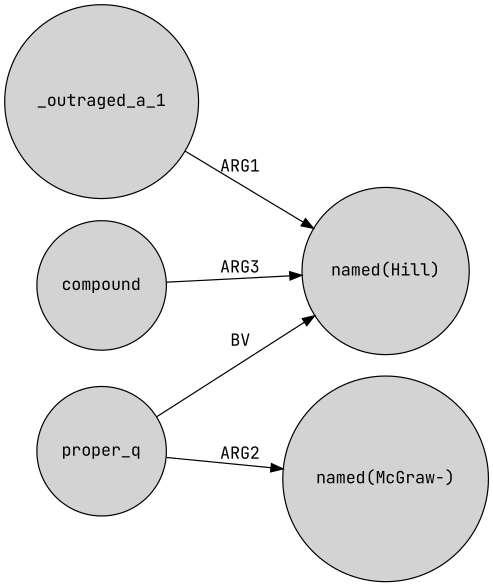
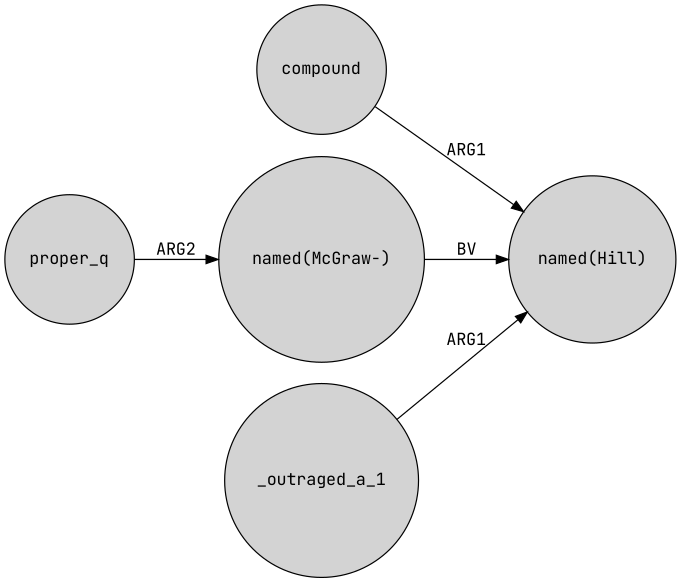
(241, 268) -> (467, 151)
(230, 370) -> (461, 259)
